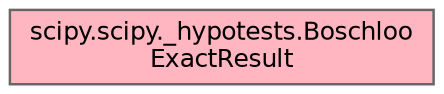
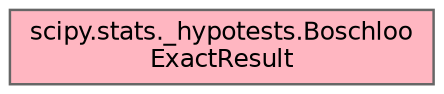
(222, 47) -> (222, 47)
